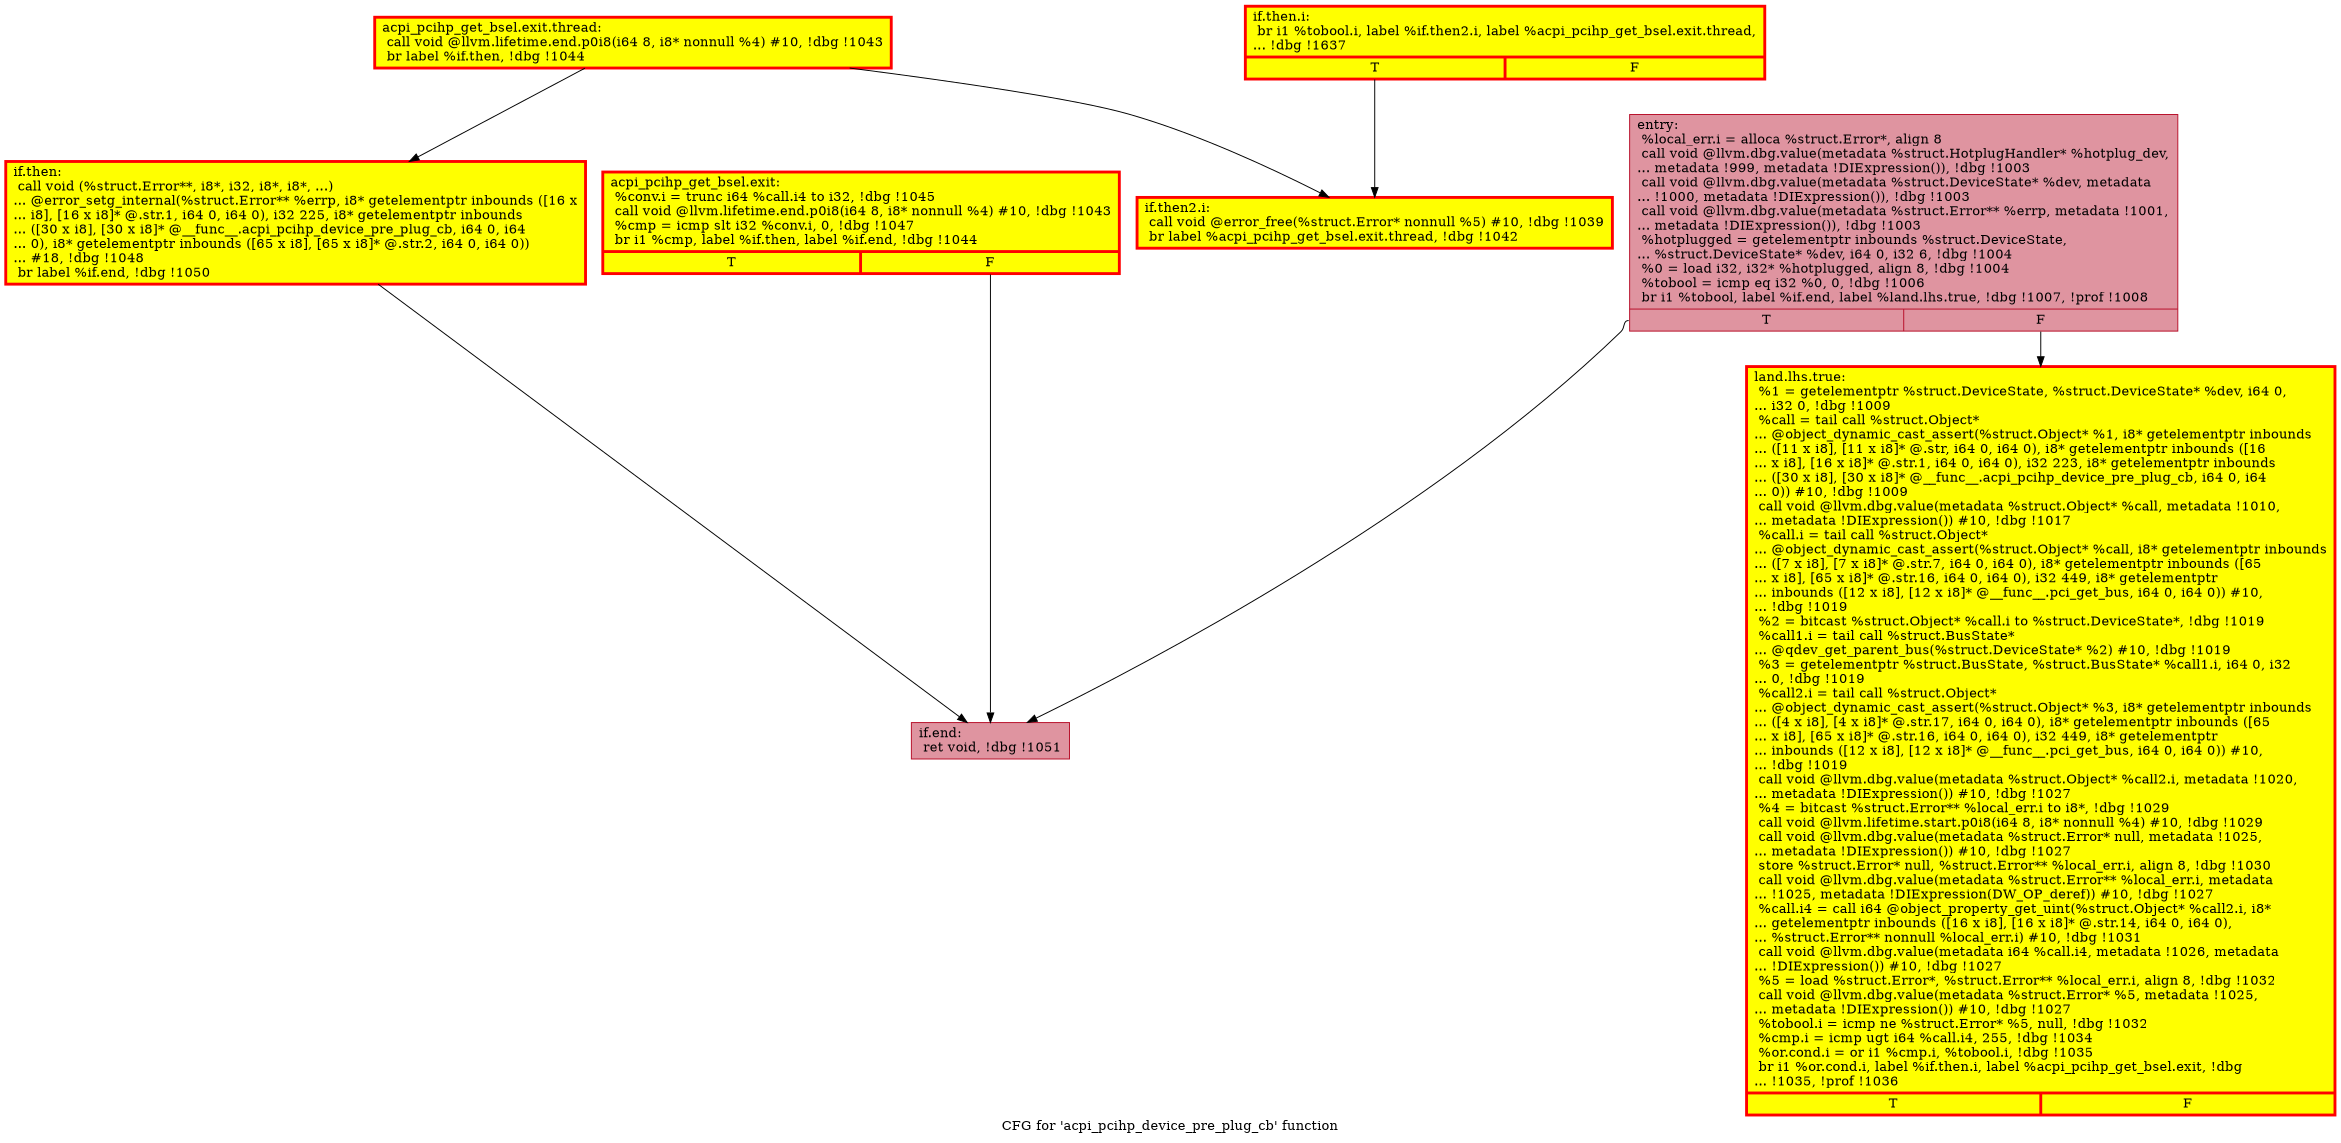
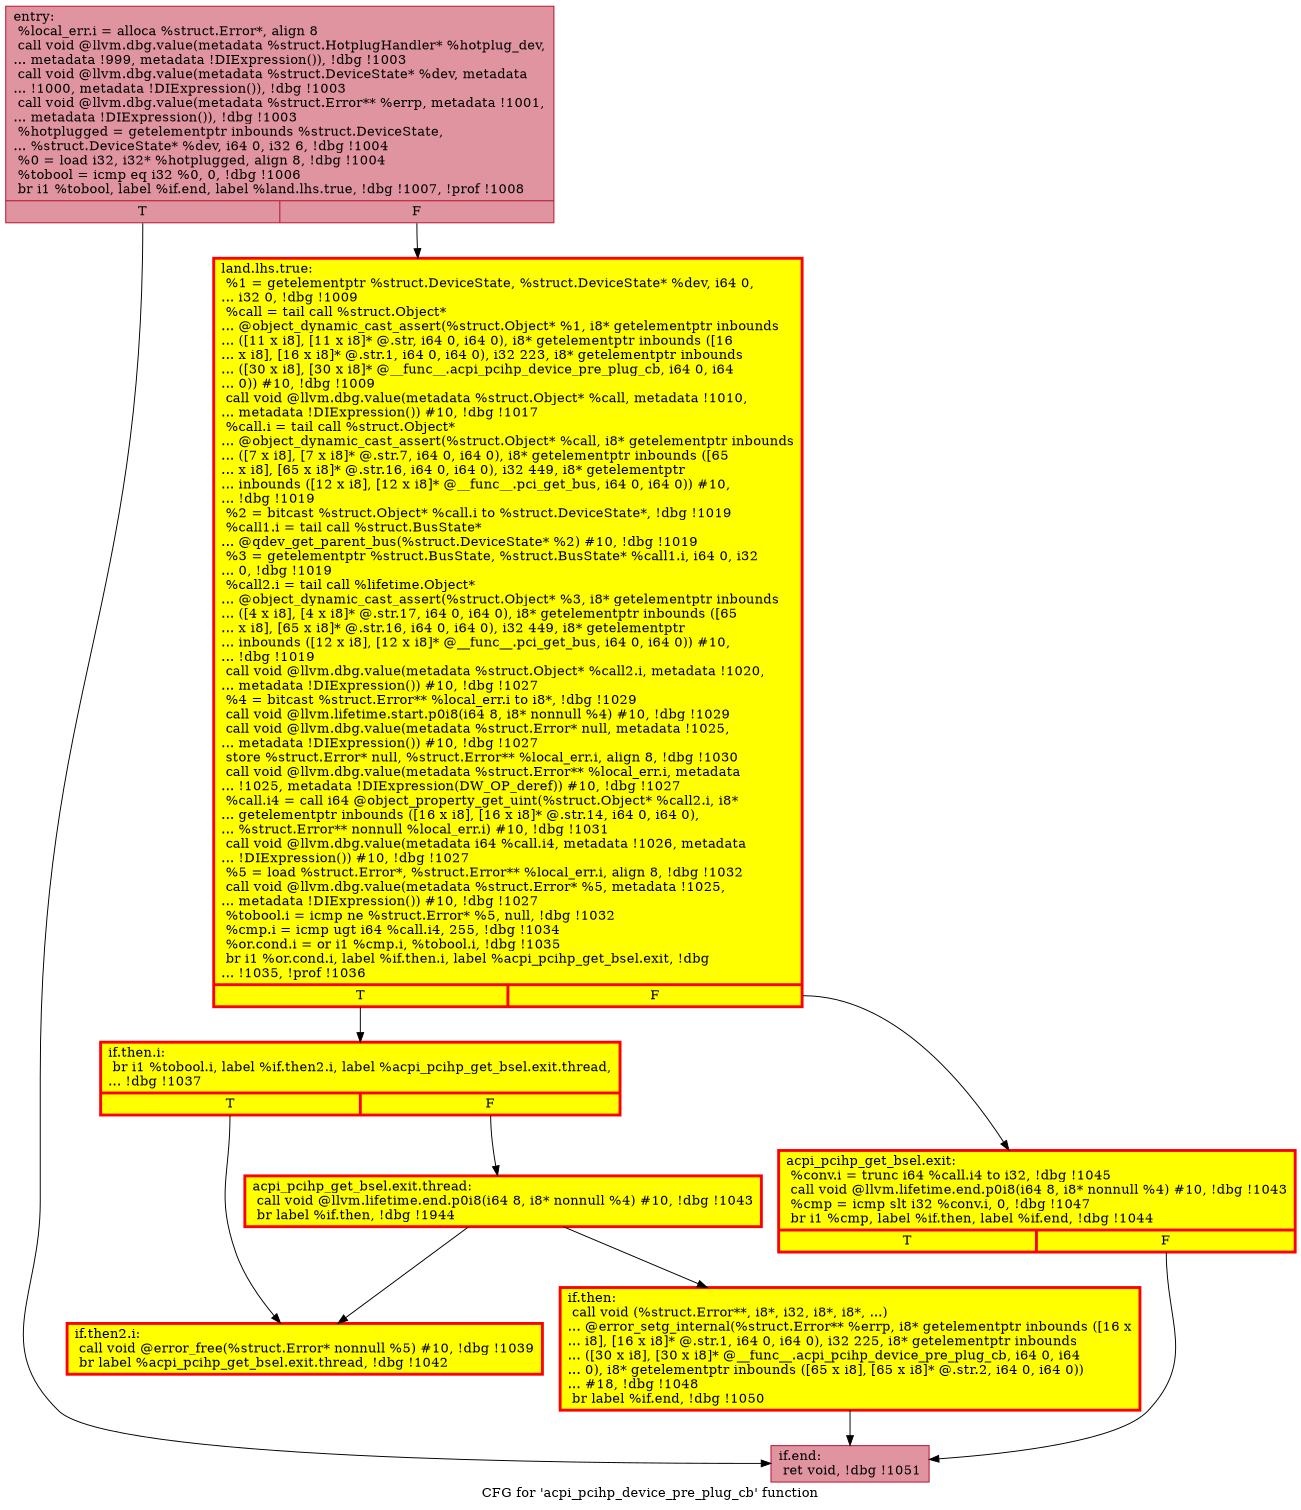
(1300, 46) -> (155, 1081)
(484, 57) -> (354, 1215)
(1875, 693) -> (348, 585)
none -> (360, 1020)
none -> (920, 1044)
none -> (492, 1141)
